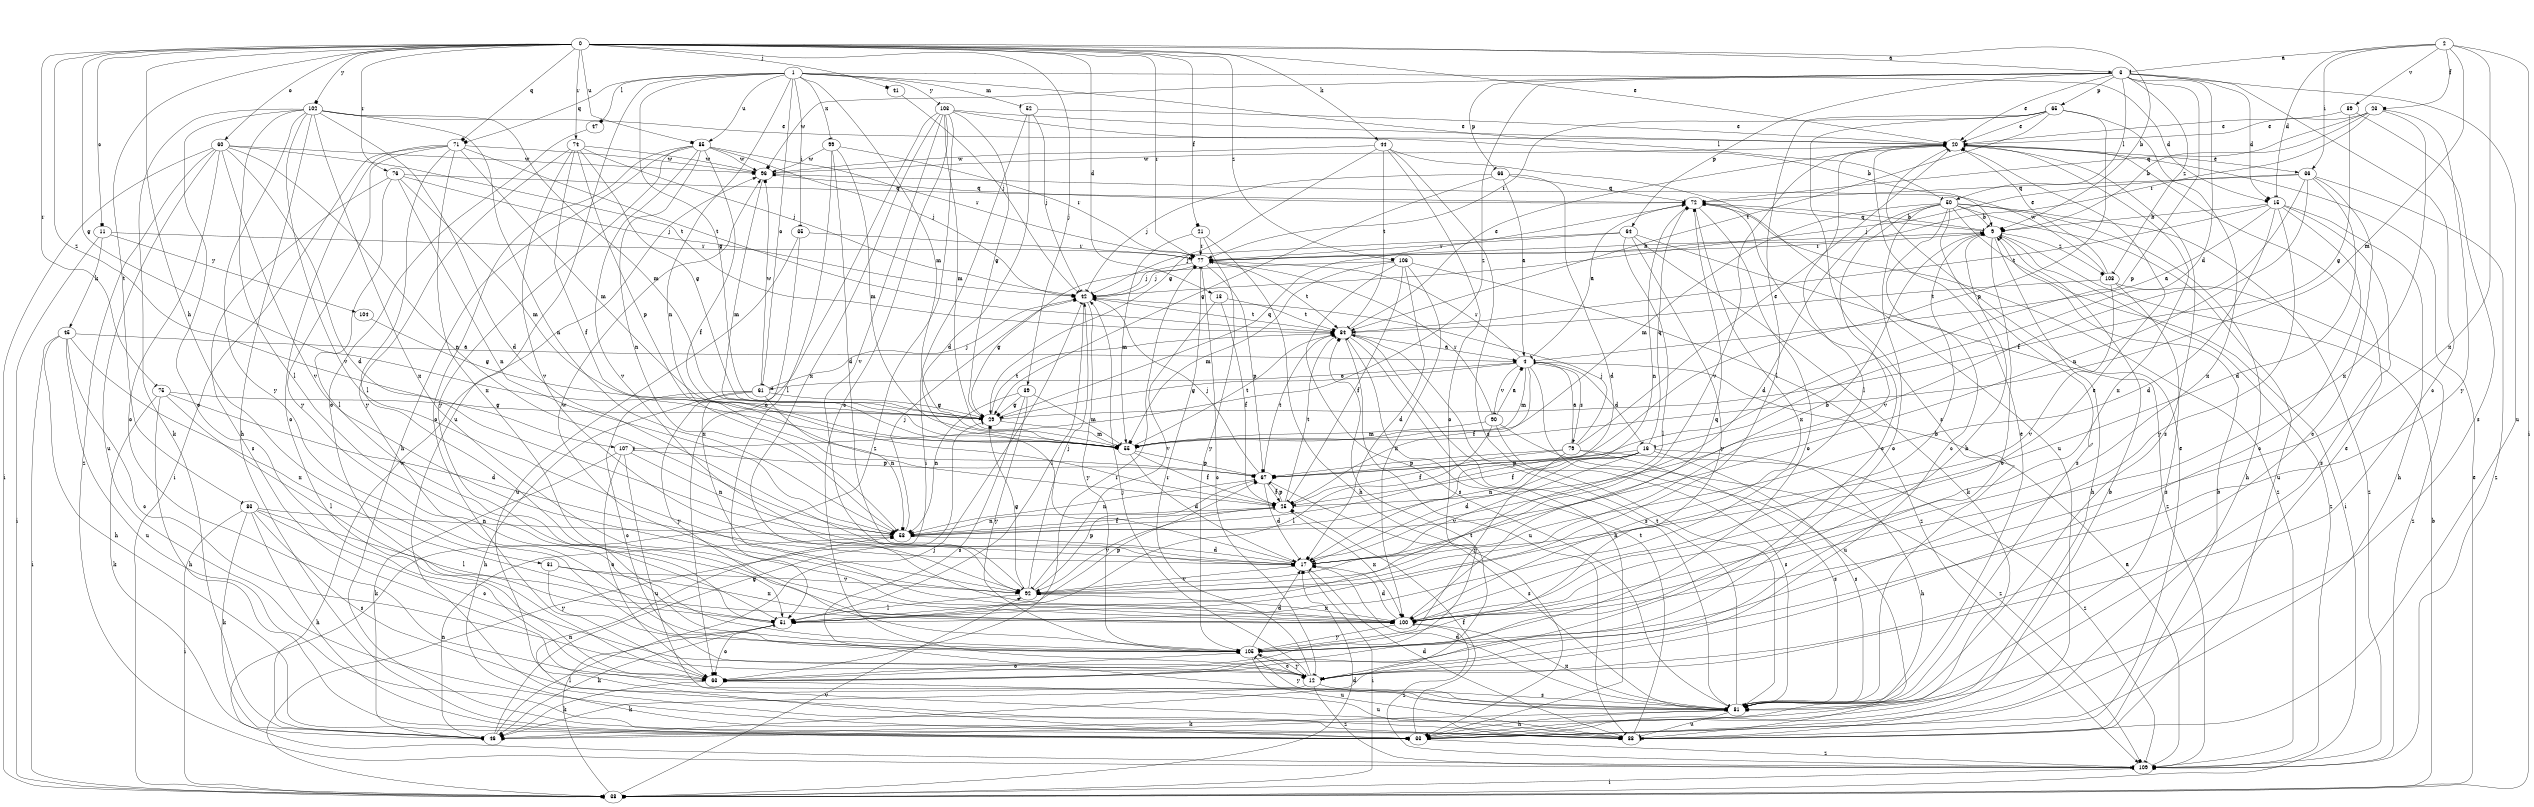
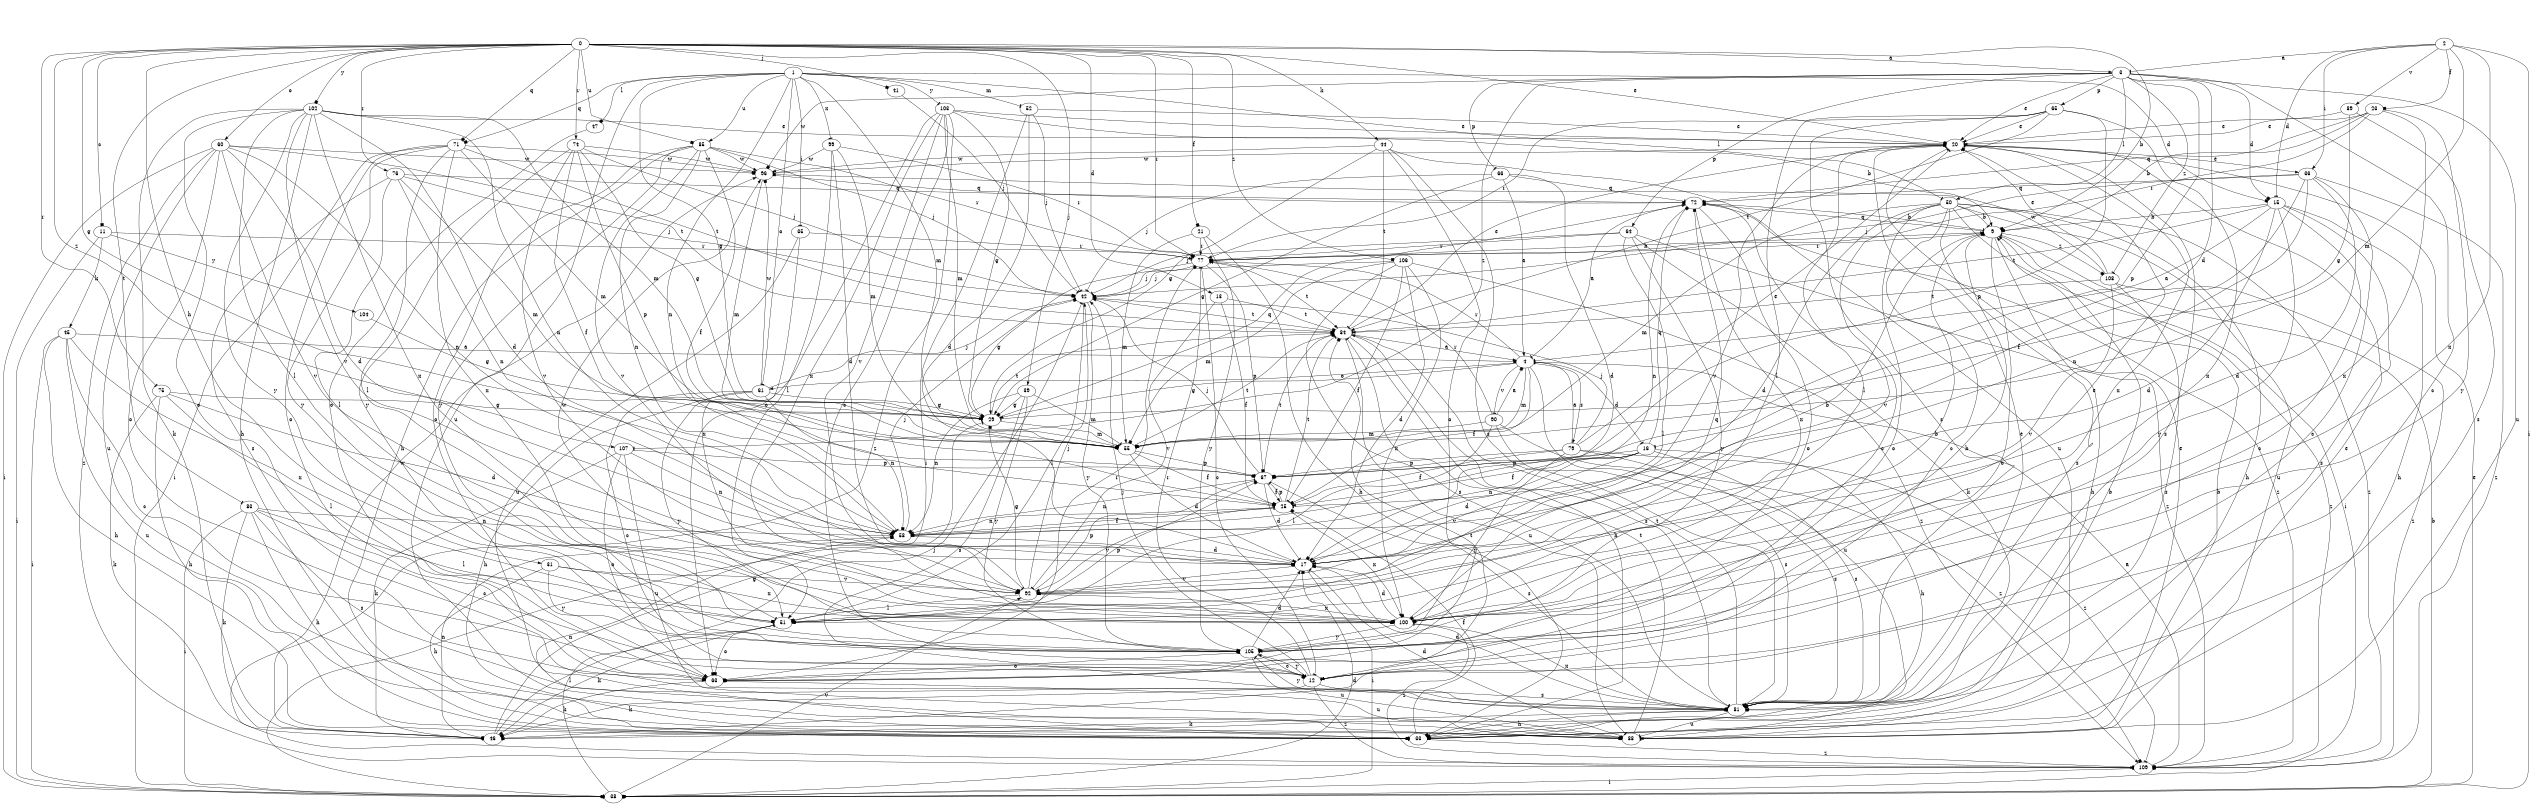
none -> (777, 728)
